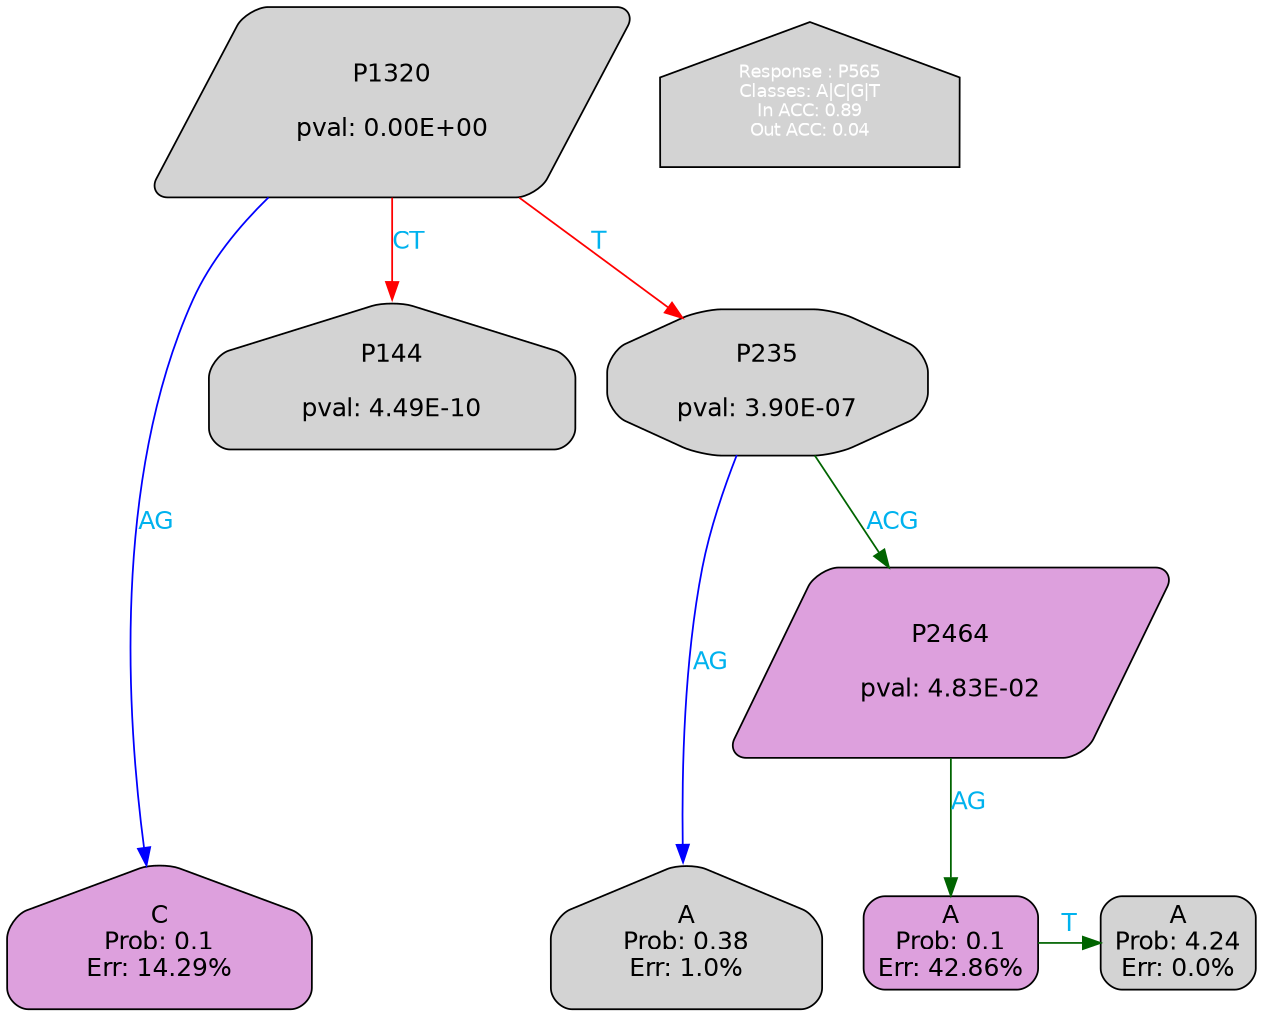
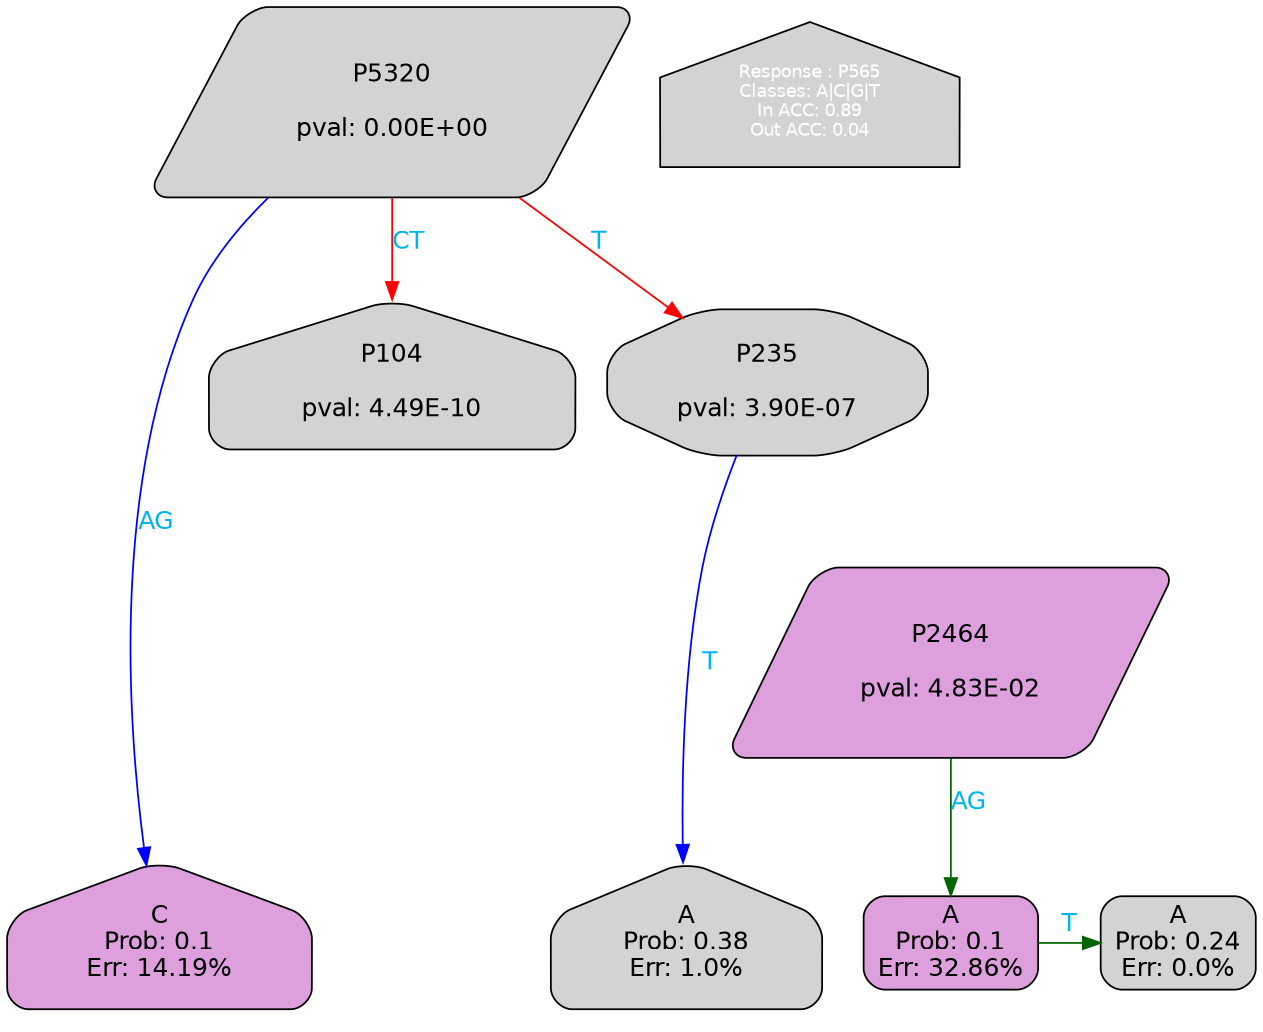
(392, 102) -> (392, 102)
(392, 382) -> (392, 382)
(847, 504) -> none
(710, 663) -> (710, 663)
(160, 943) -> (160, 943)
(951, 943) -> (951, 943)
(1178, 943) -> (1178, 943)
